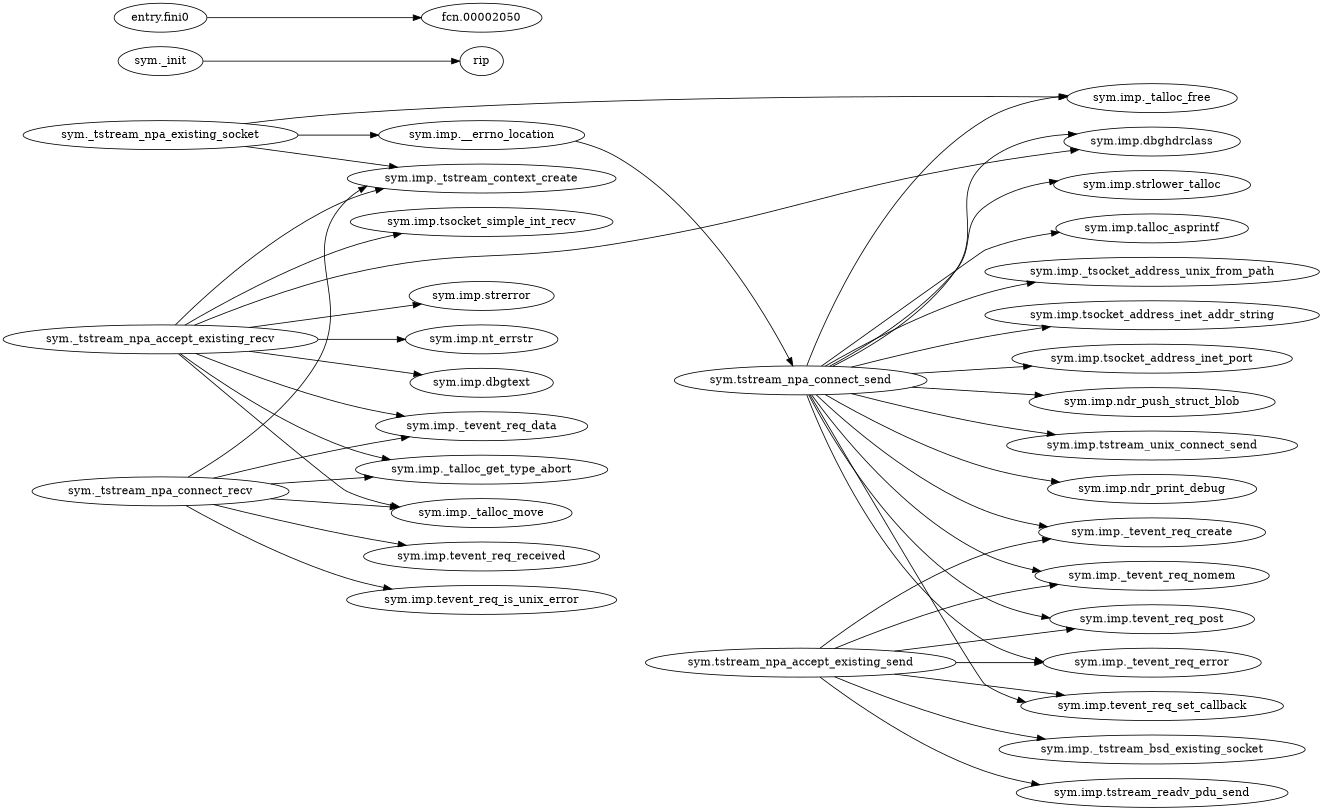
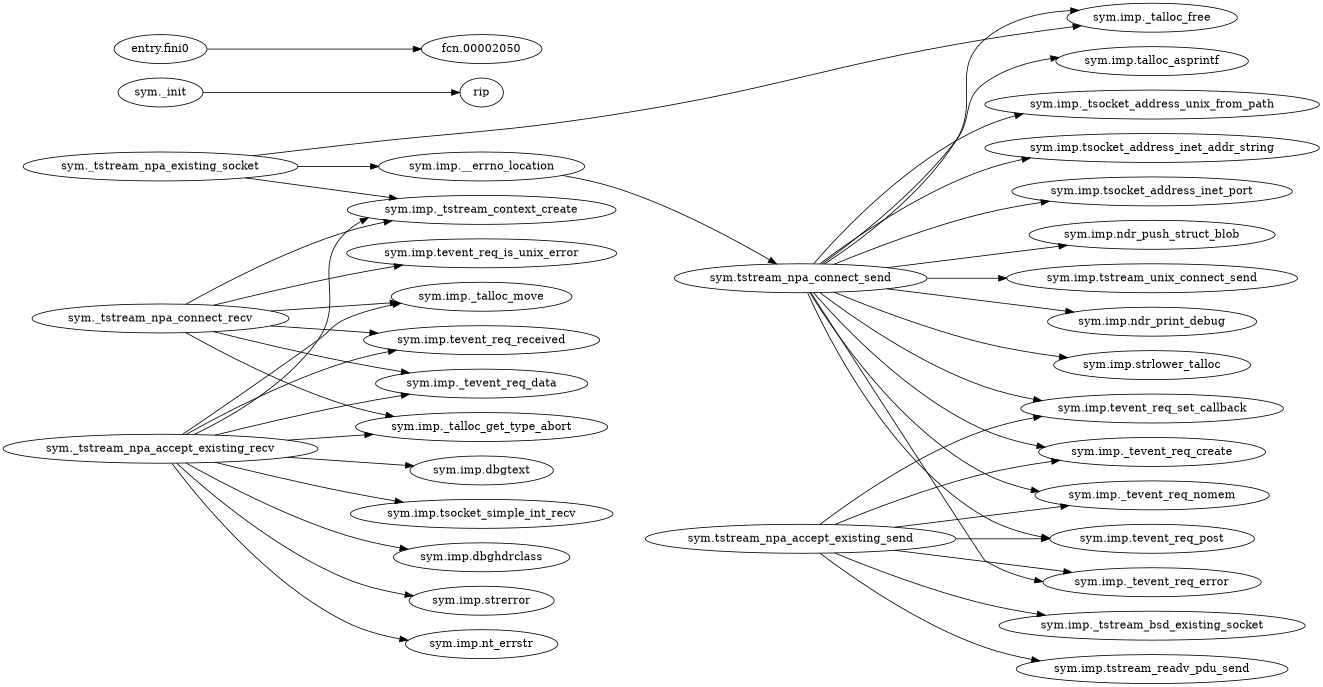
(967, 213) -> none
none -> (279, 388)
